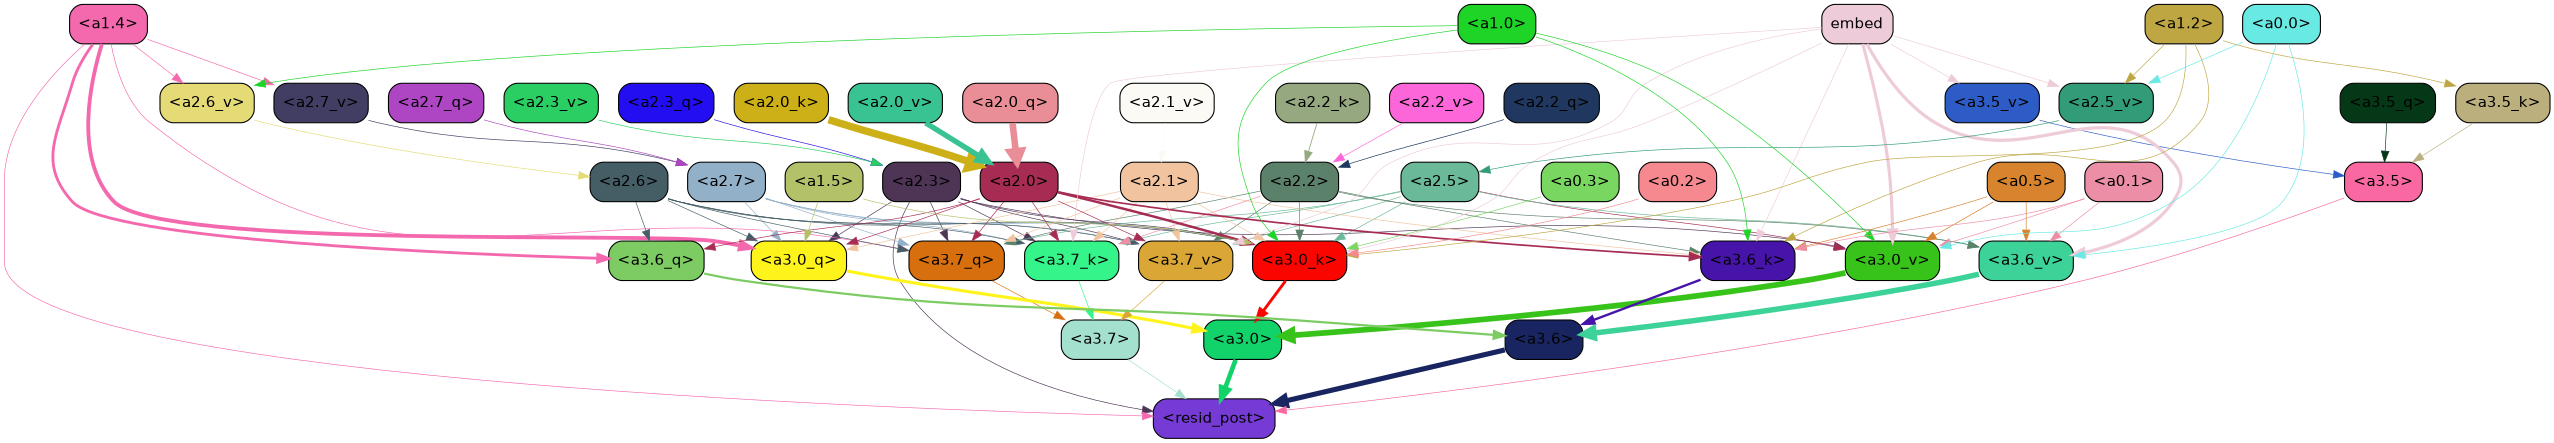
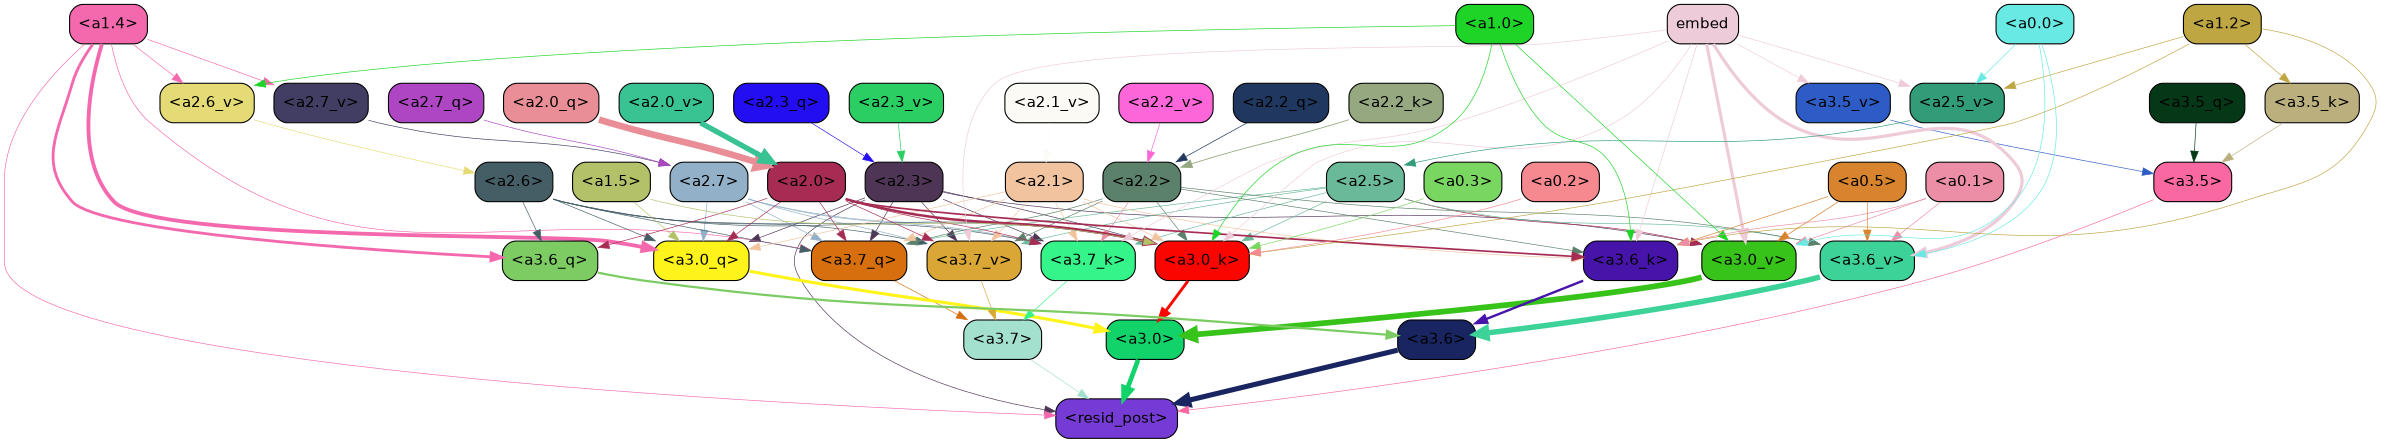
(781, 103) -> none
